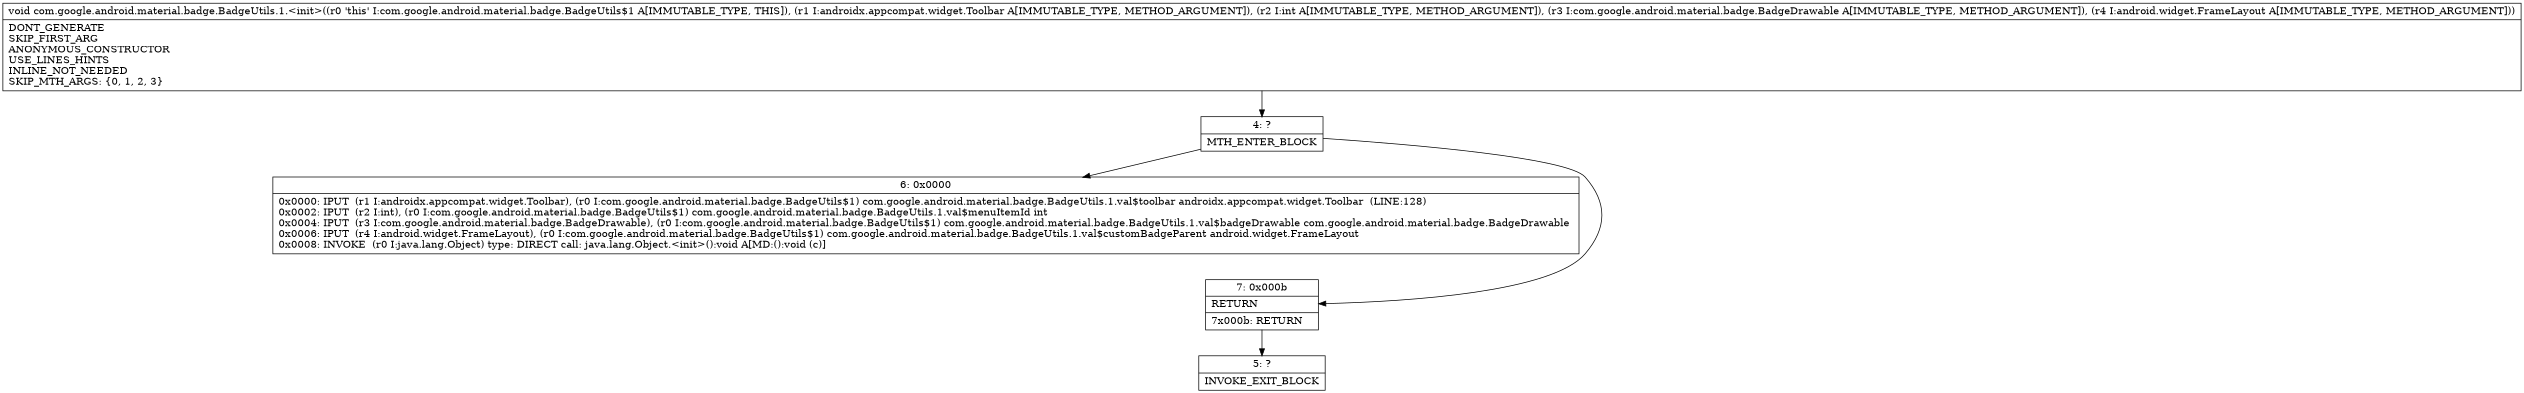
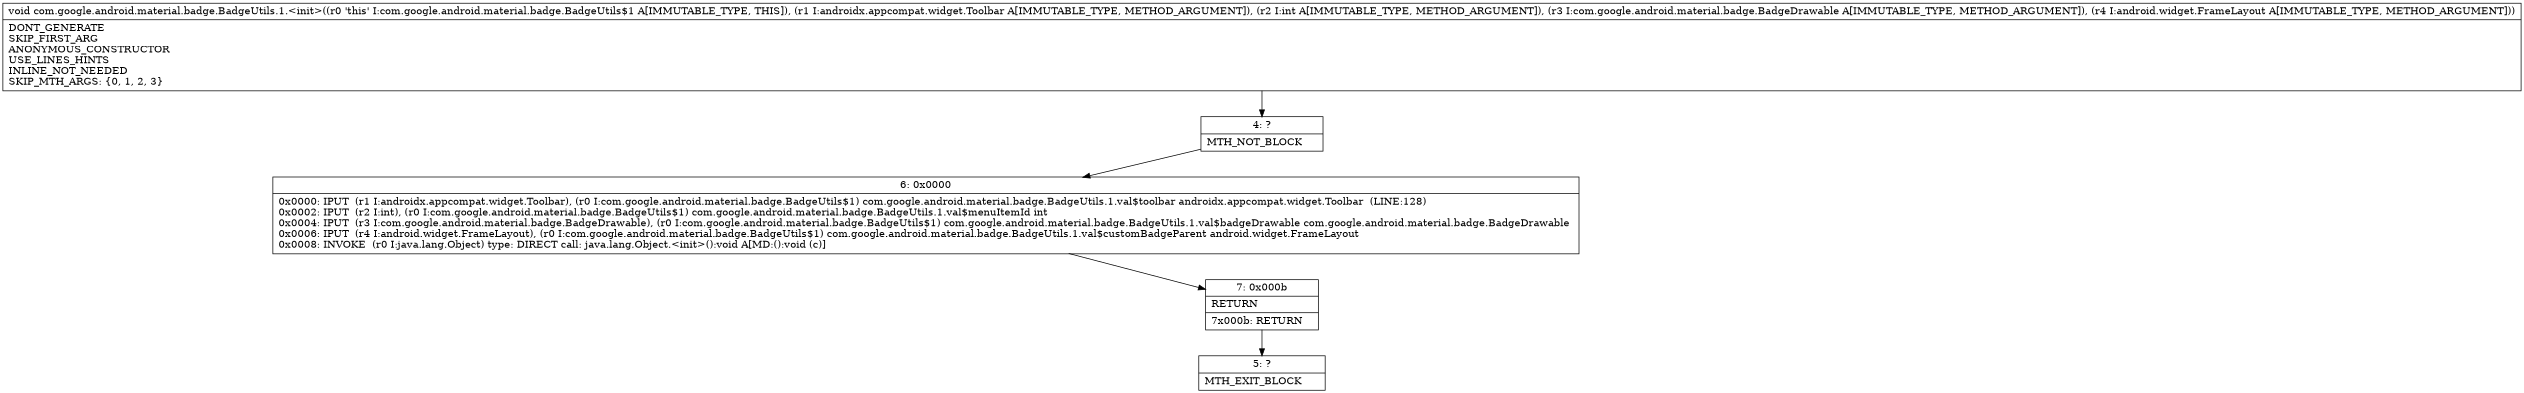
(1262, 142) -> (1254, 142)
(1602, 216) -> (1134, 271)
(1262, 381) -> (1253, 381)
